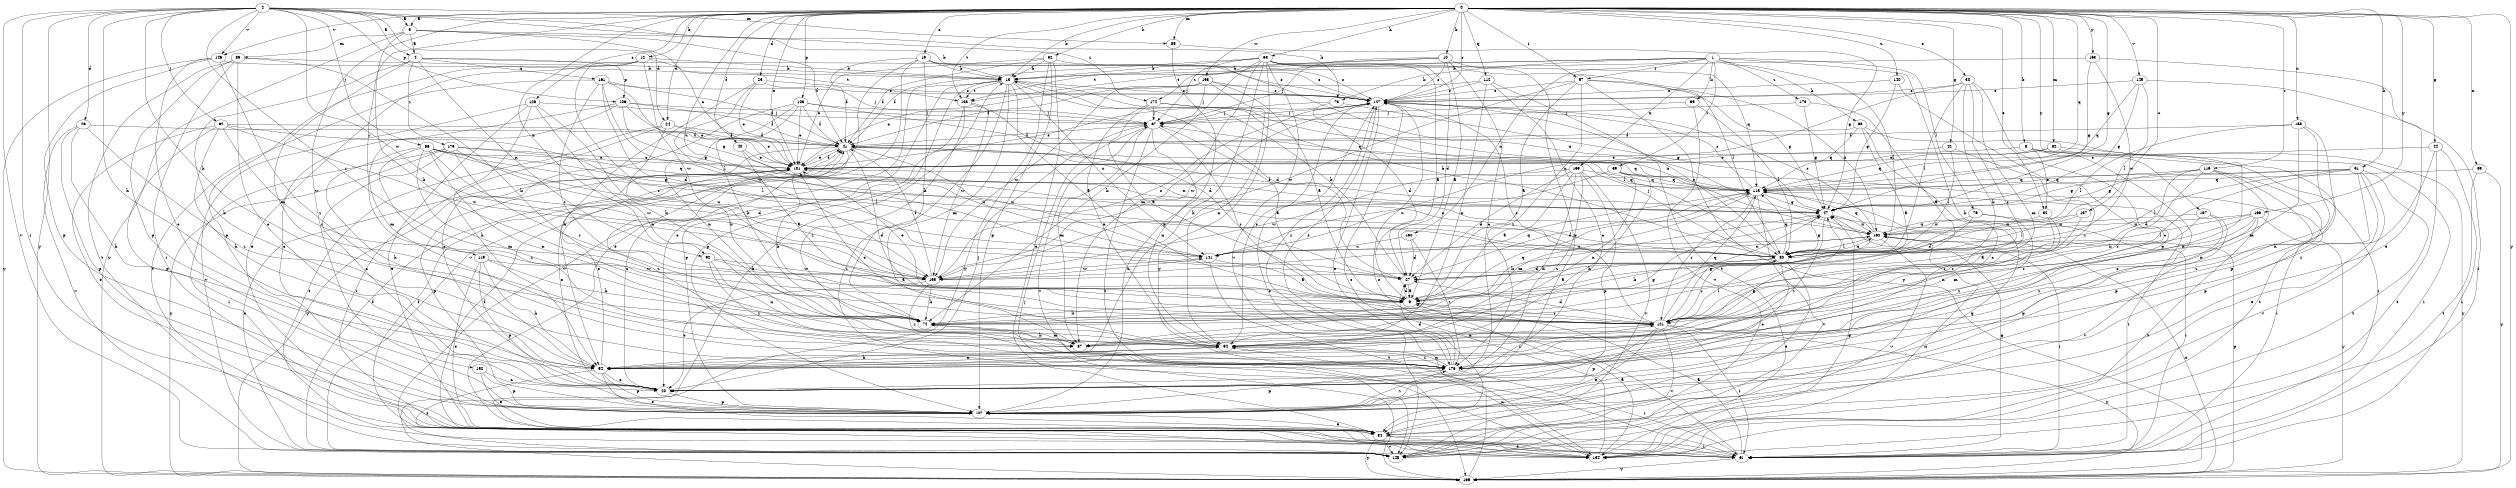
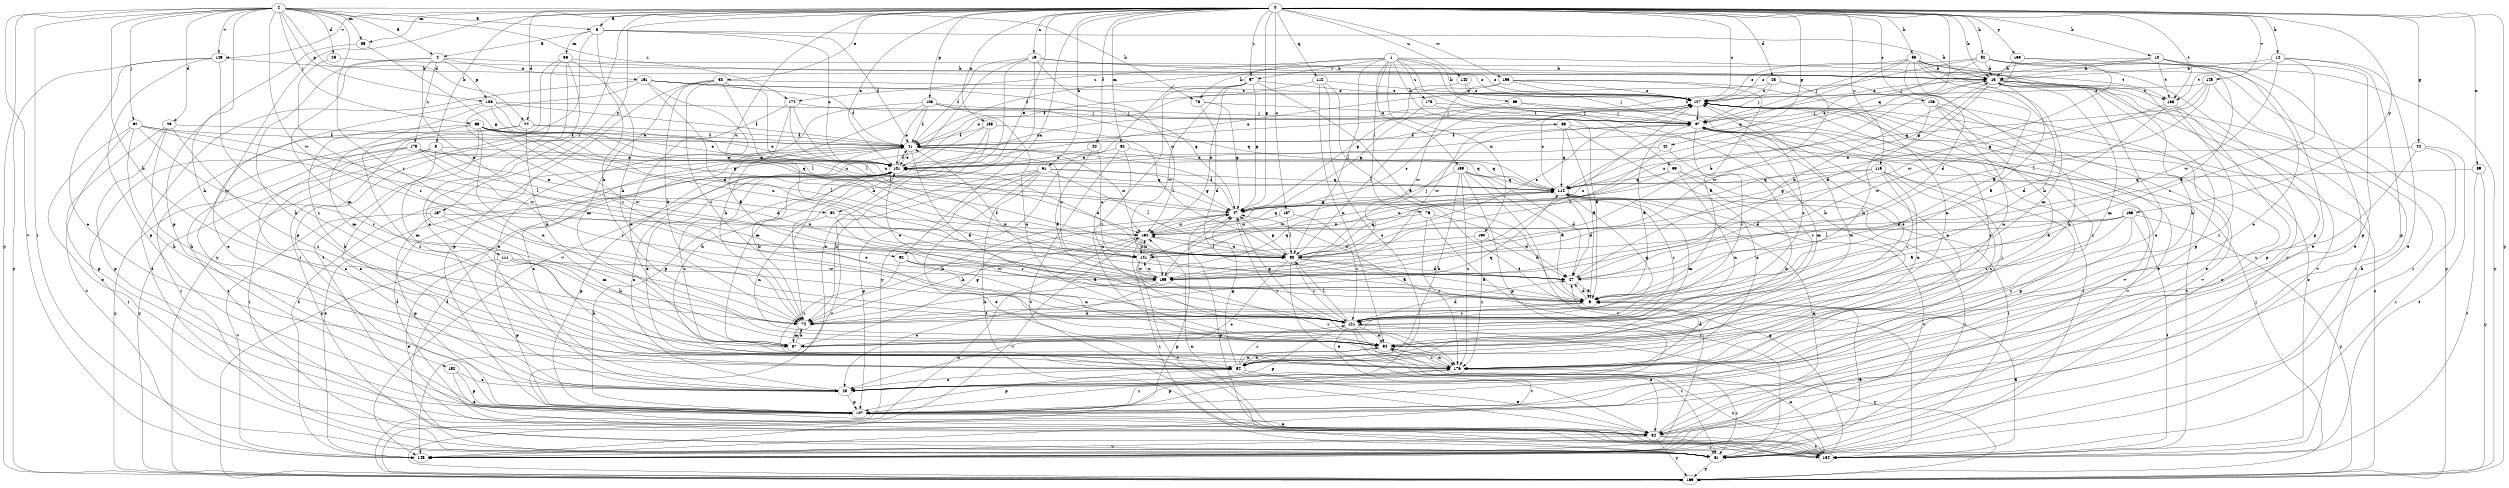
none -> (334, 58)
(1558, 74) -> none
none -> (723, 138)
(1756, 191) -> (1561, 191)
(481, 258) -> (505, 258)
